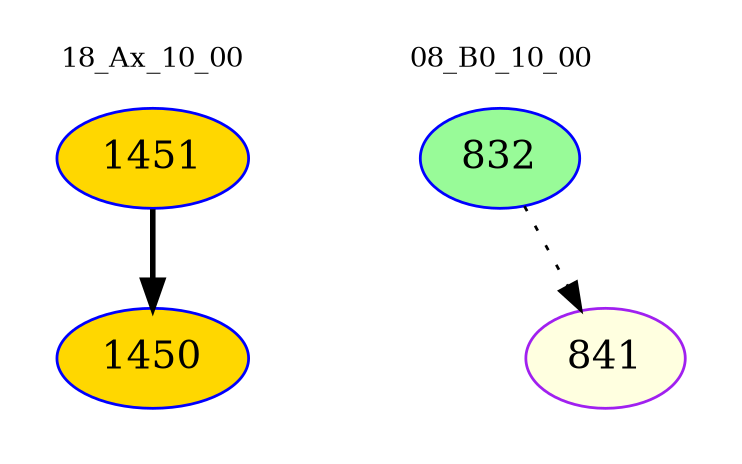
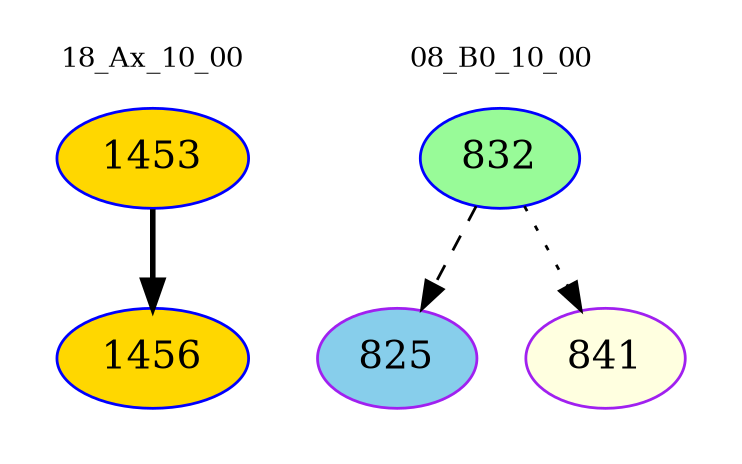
(153, 158) -> (153, 158)
(153, 358) -> (153, 358)
none -> (397, 358)
